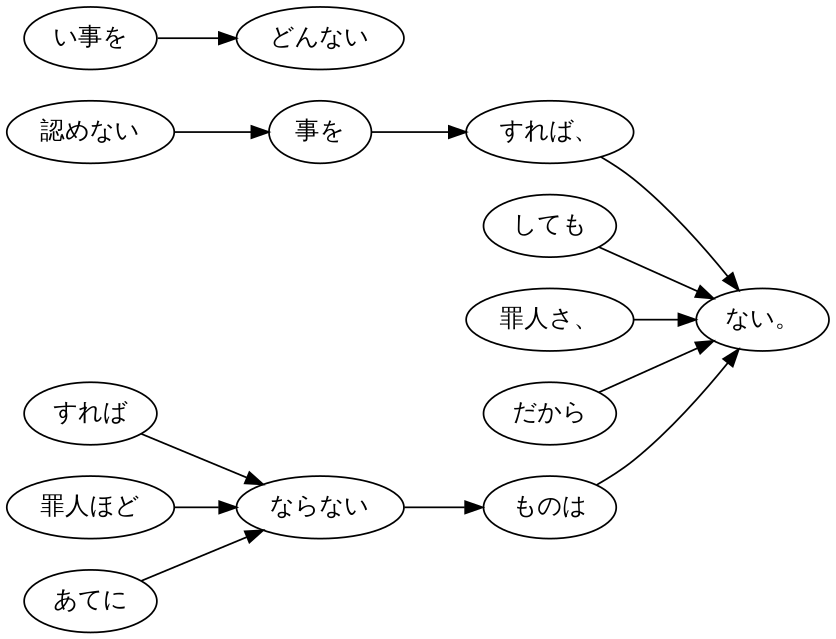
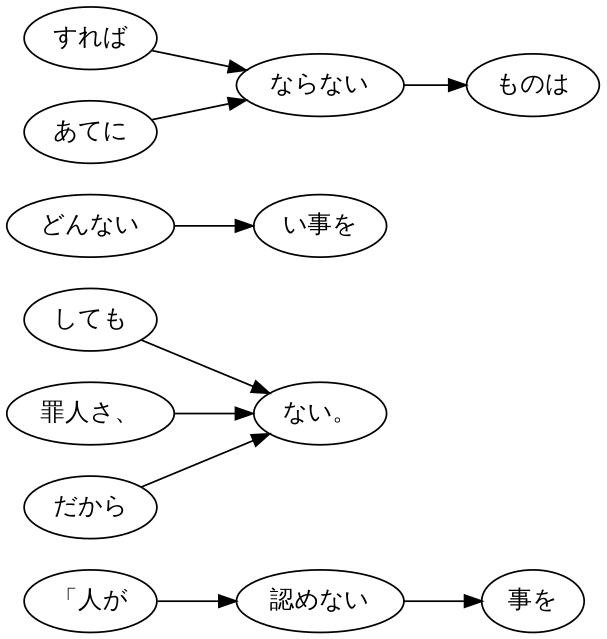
(188, 38) -> (205, 226)
(550, 132) -> none
(668, 430) -> none
(91, 507) -> none
none -> (91, 601)
